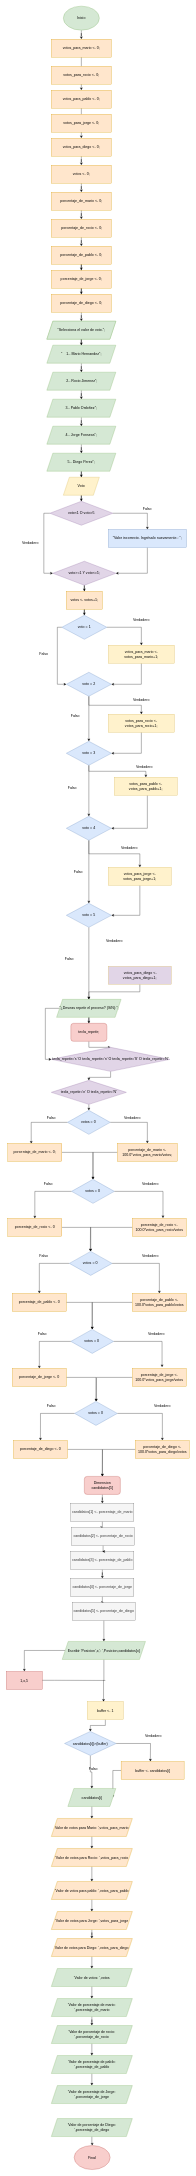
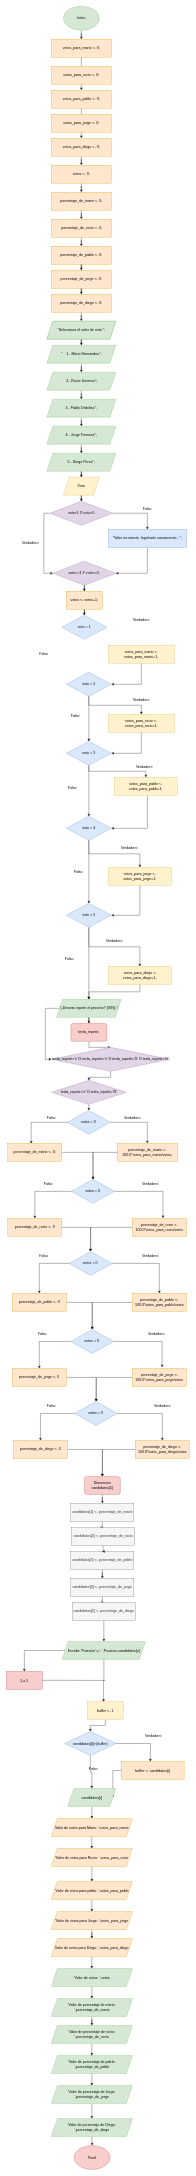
(141, 642) -> none
(63, 684) -> none
none -> (140, 963)
(140, 975) -> (140, 975)
none -> (92, 2115)
